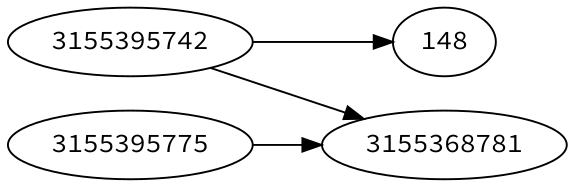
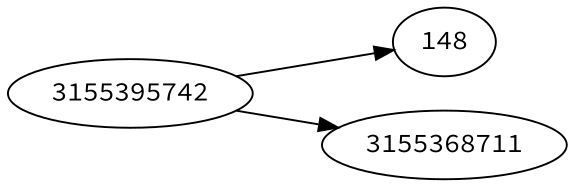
(130, 145) -> none
(444, 145) -> (444, 145)
